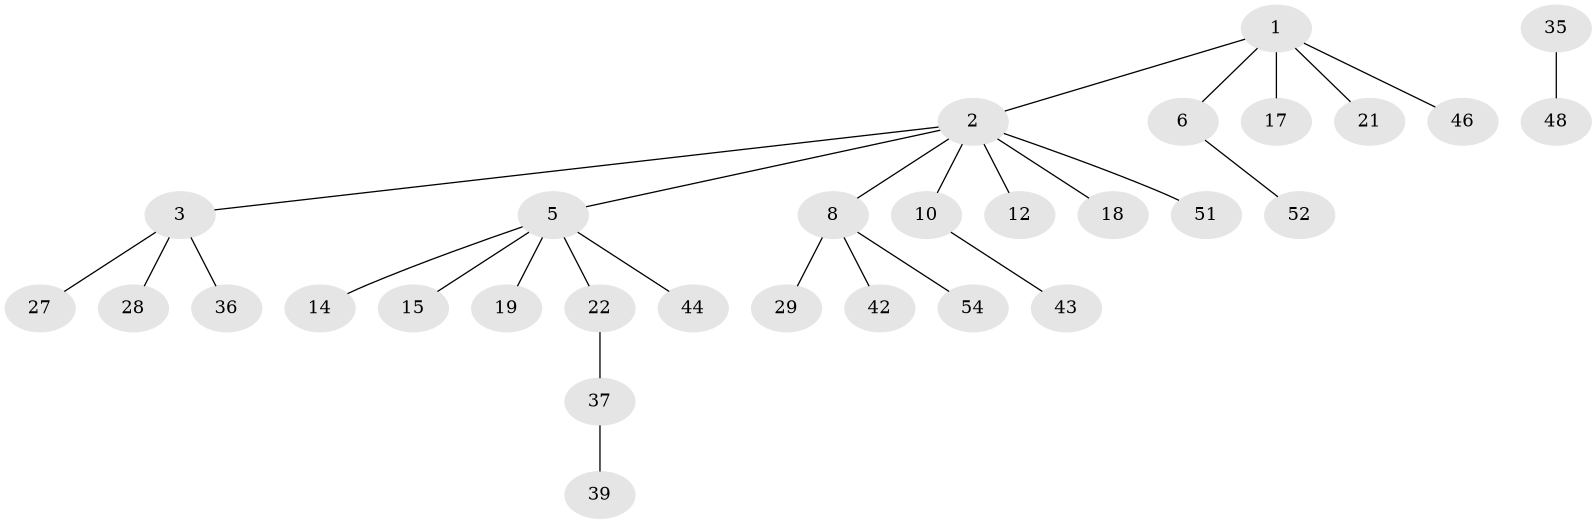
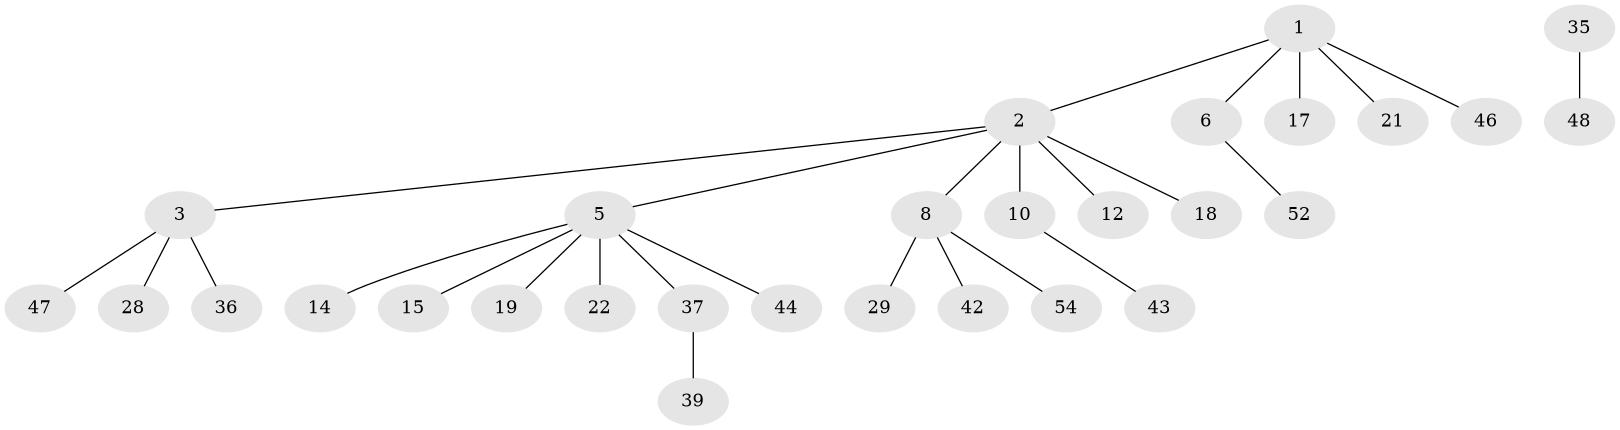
(1206, 215) -> none
(40, 308) -> (40, 308)
(600, 355) -> (646, 262)
